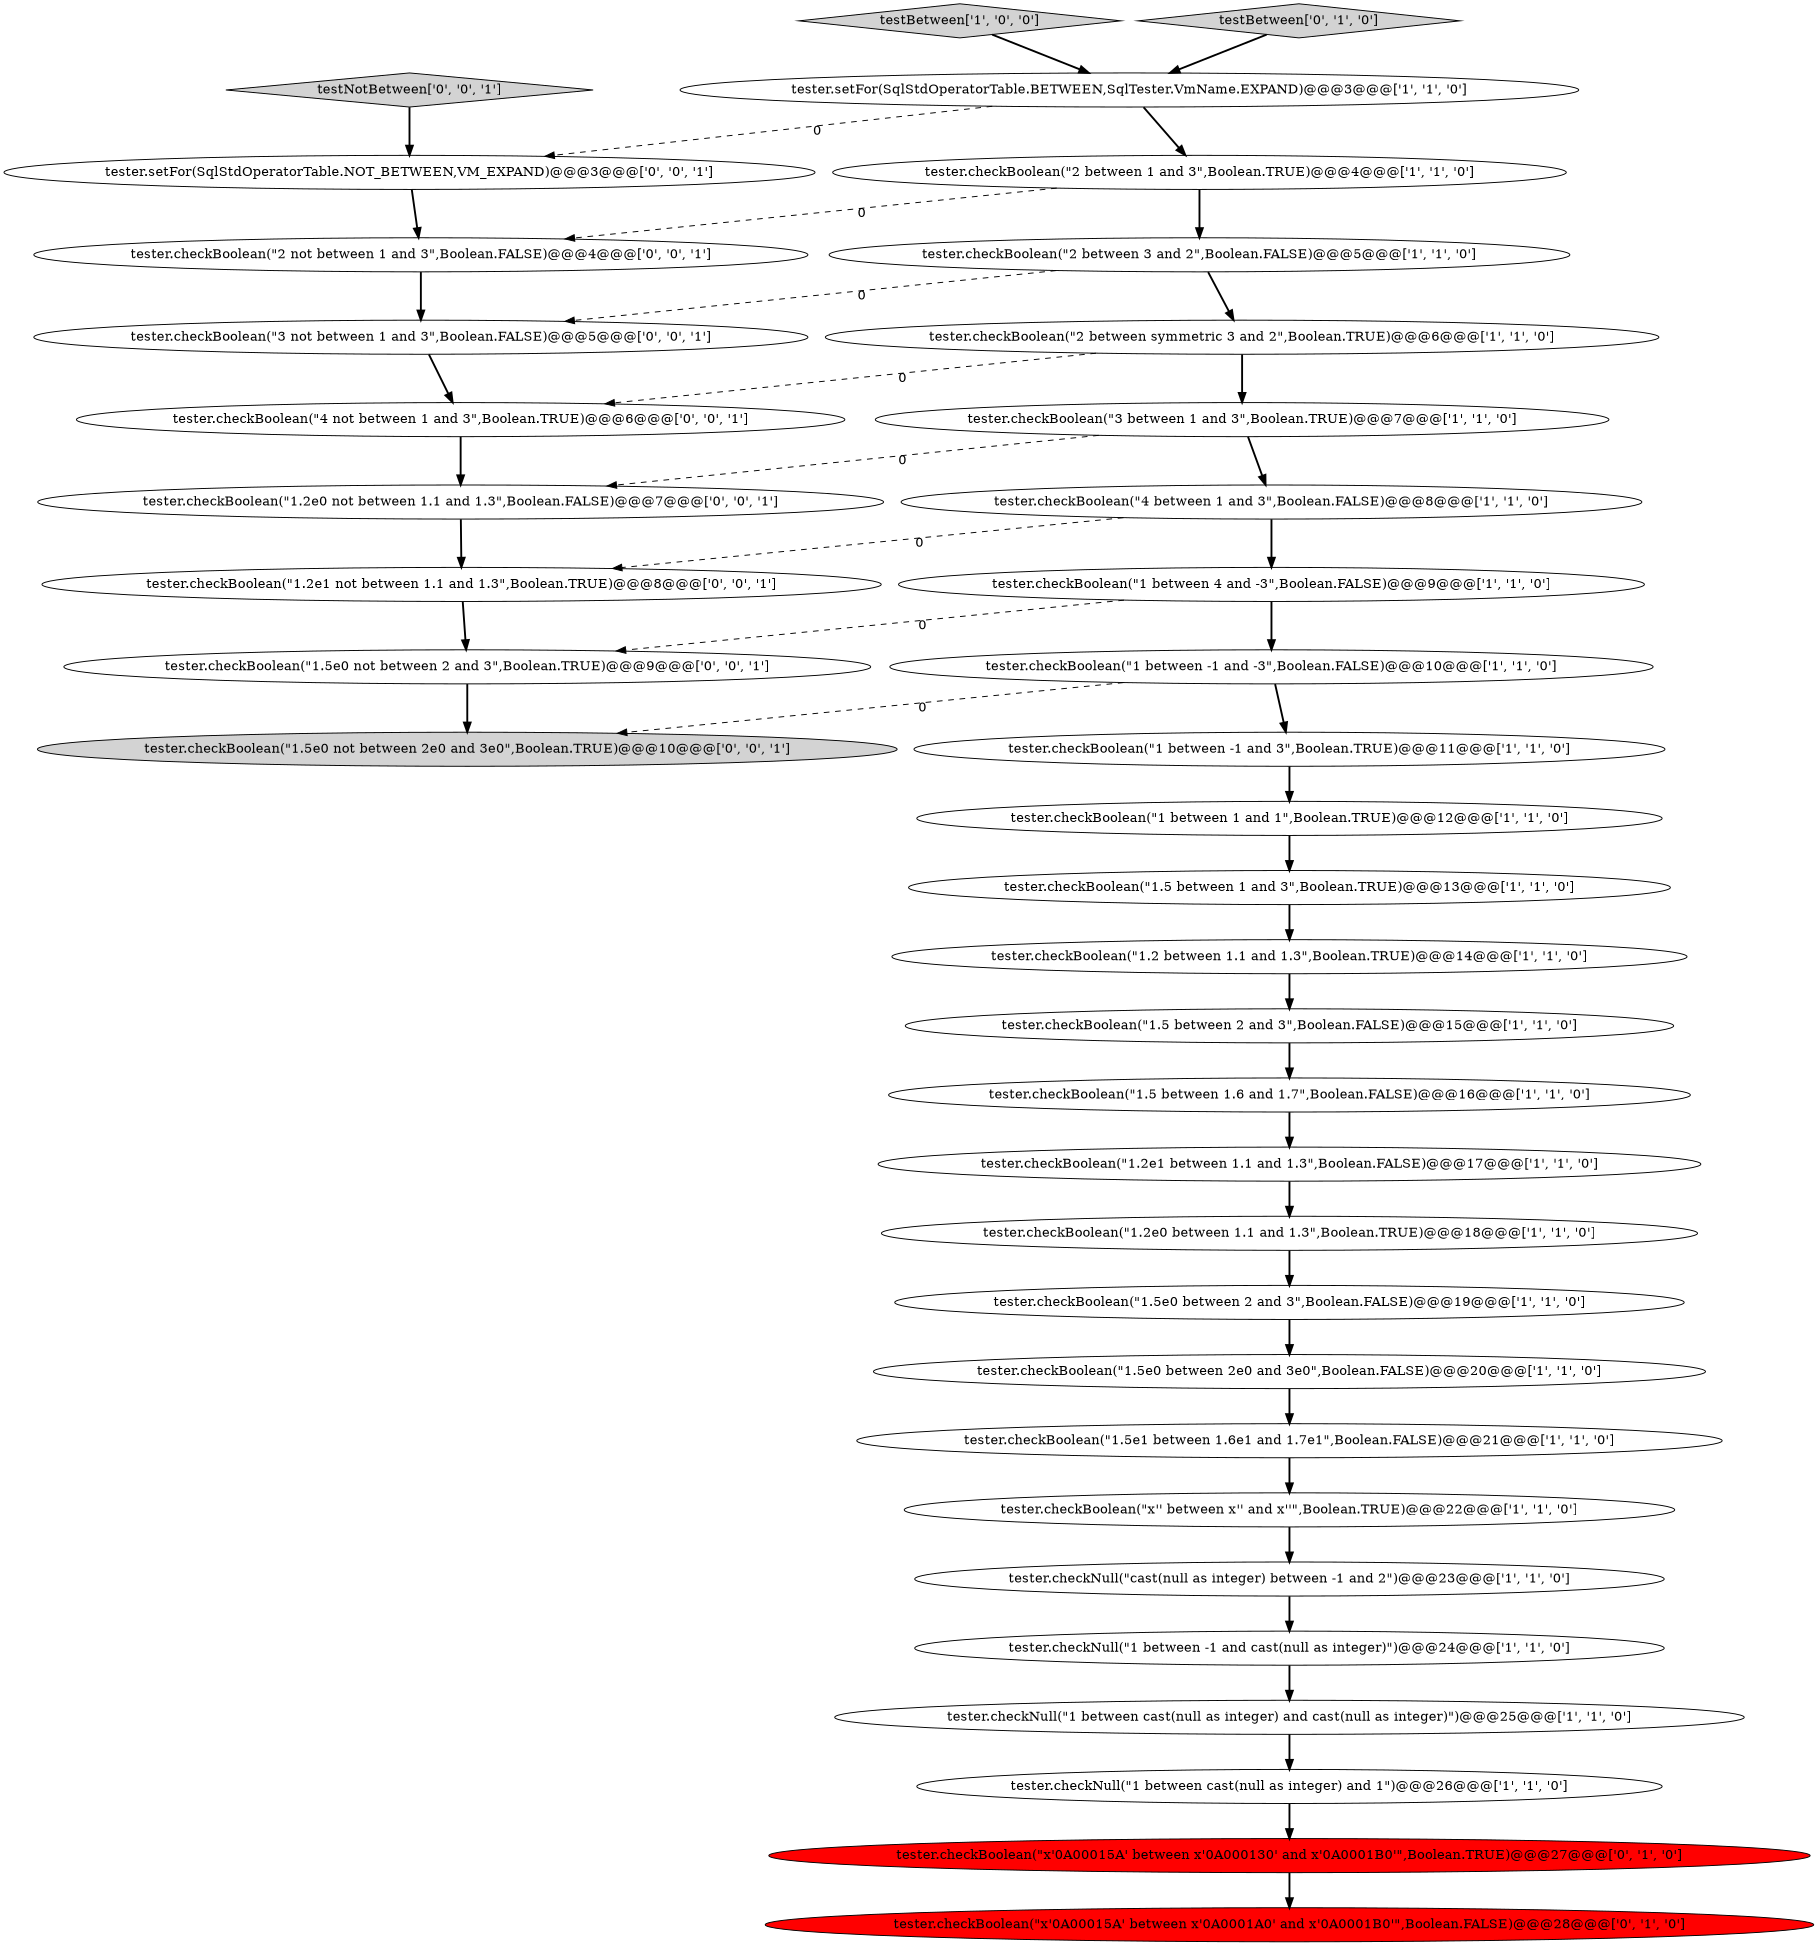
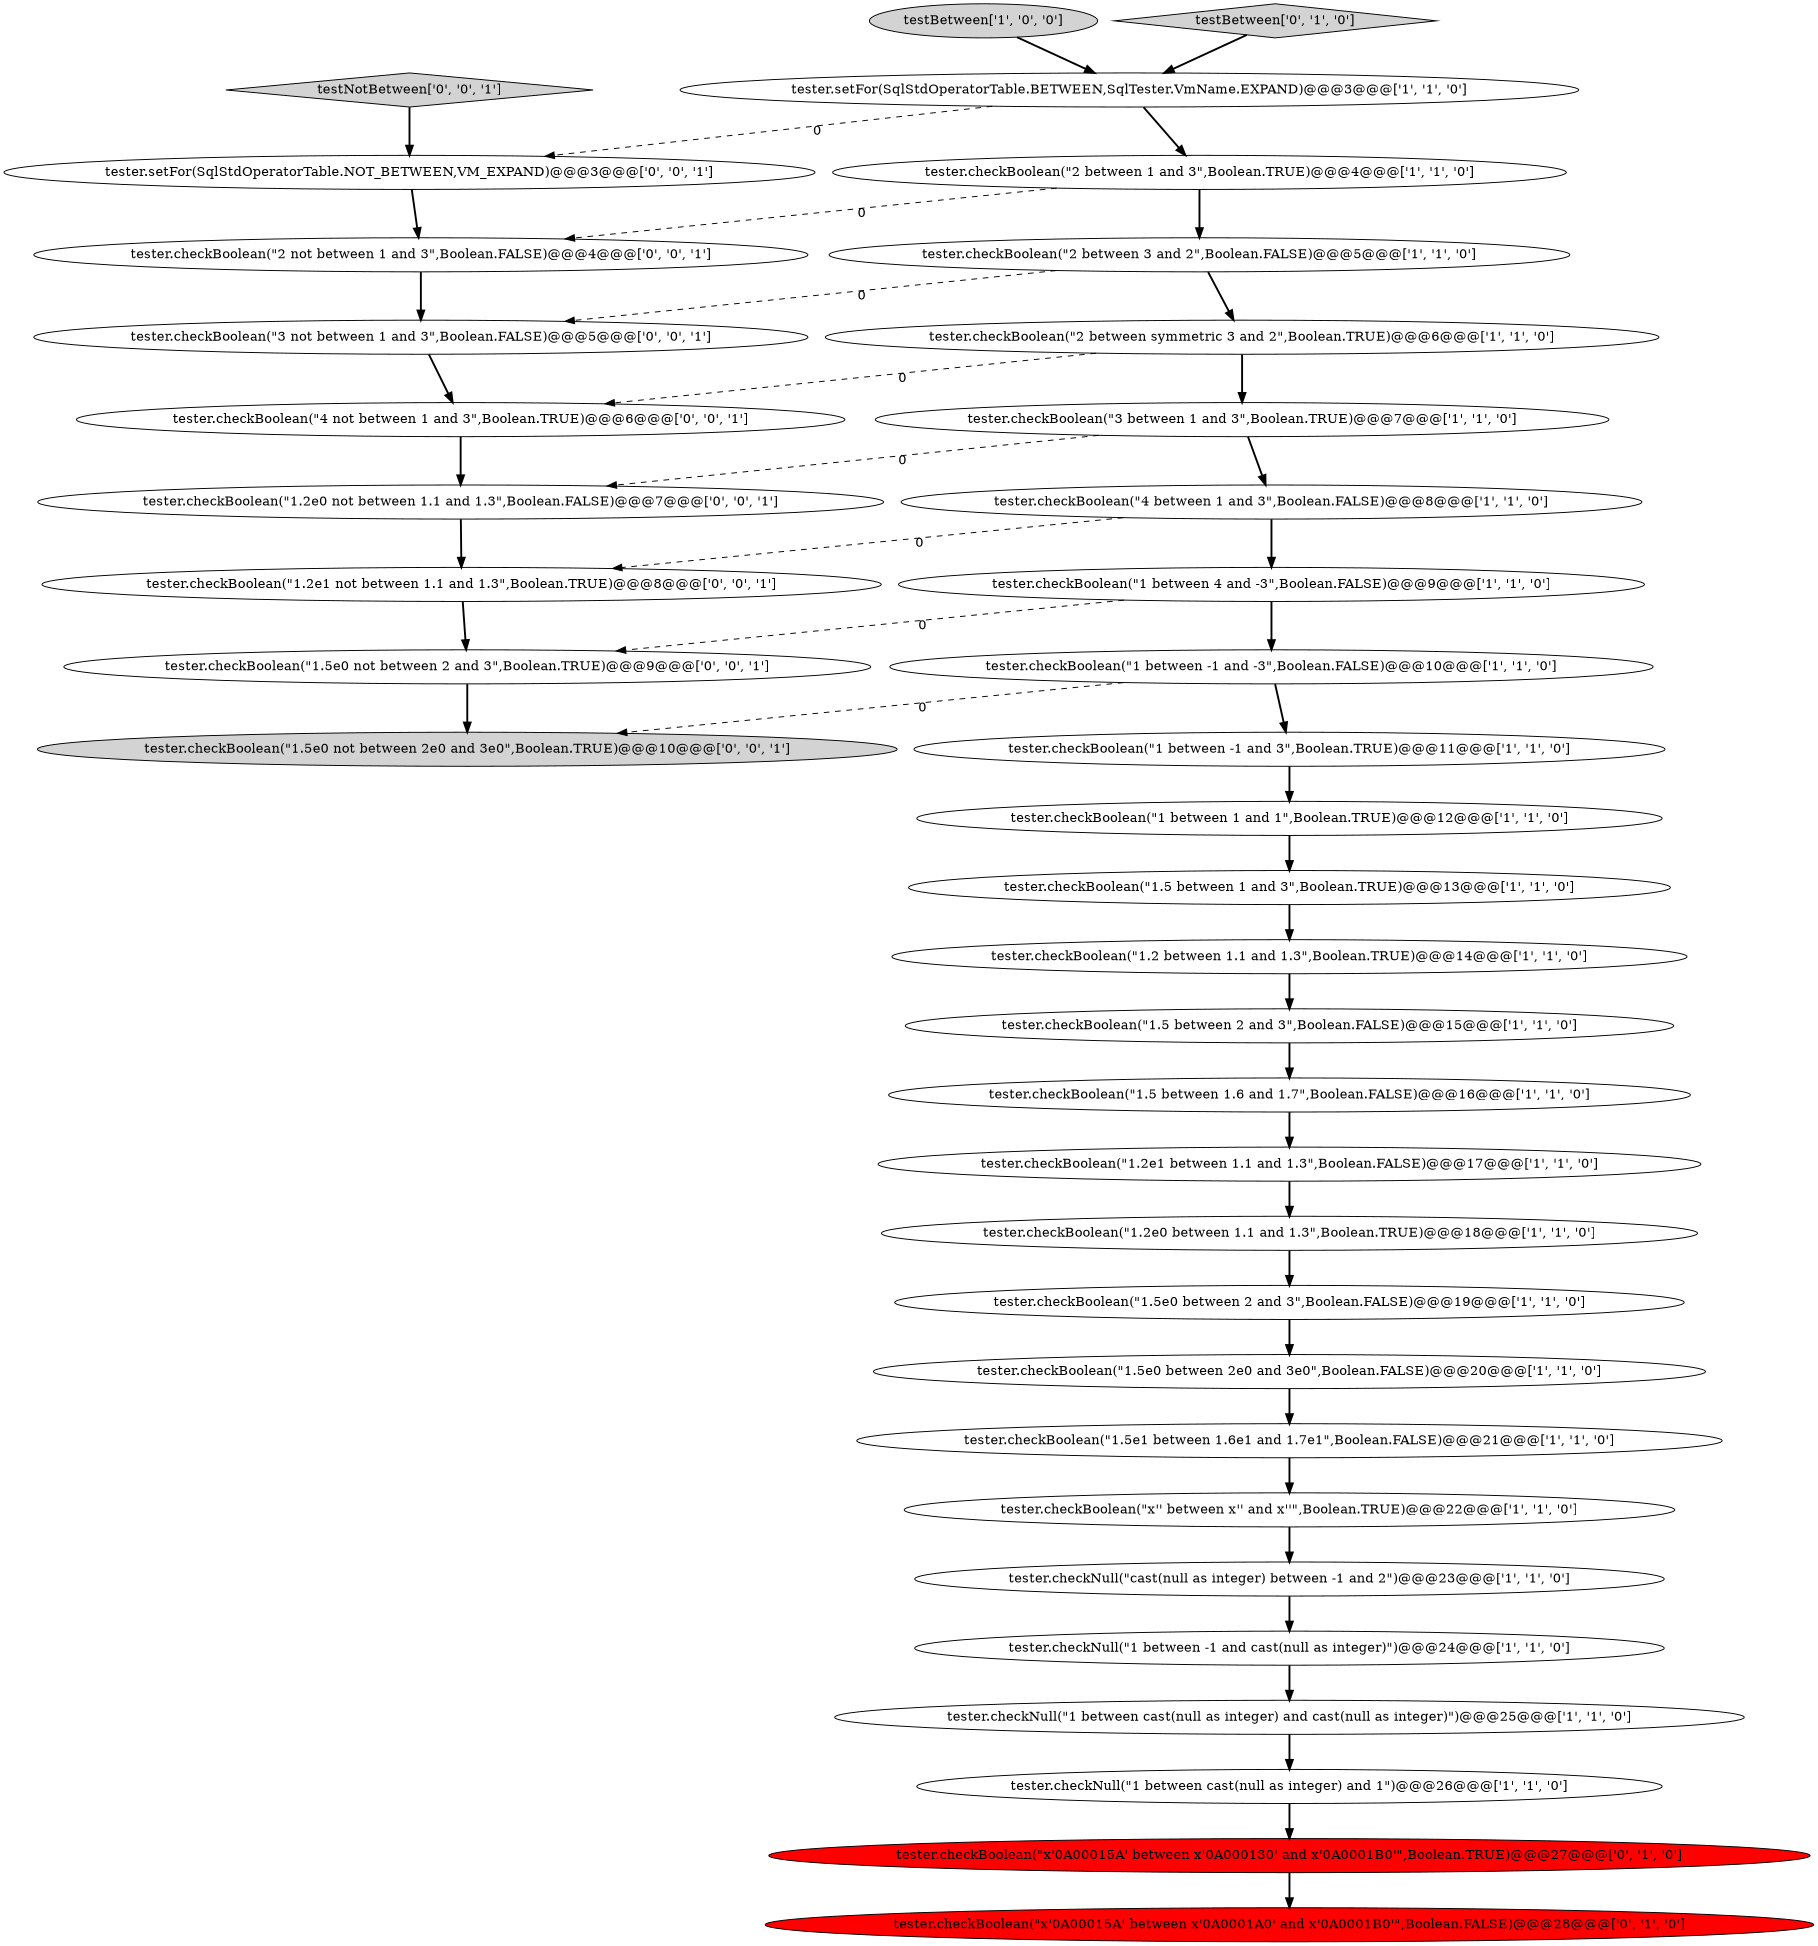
(960, 21) -> (984, 21)
